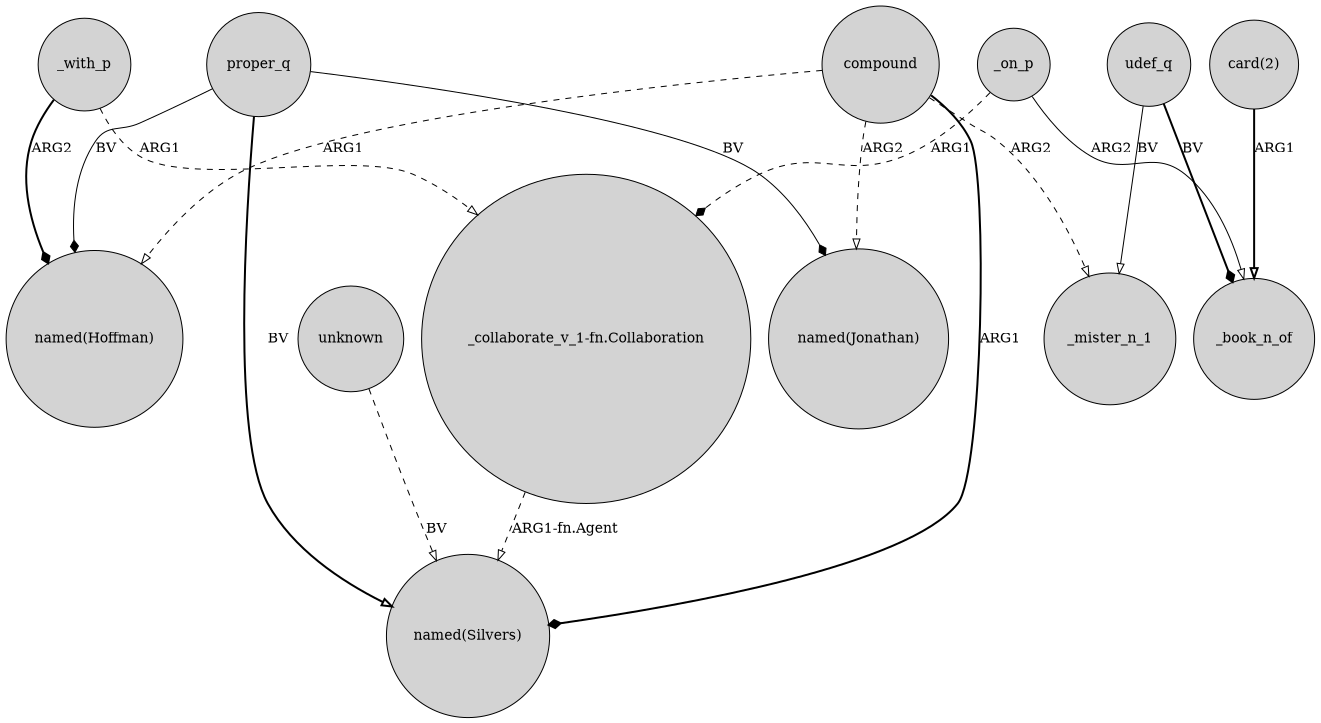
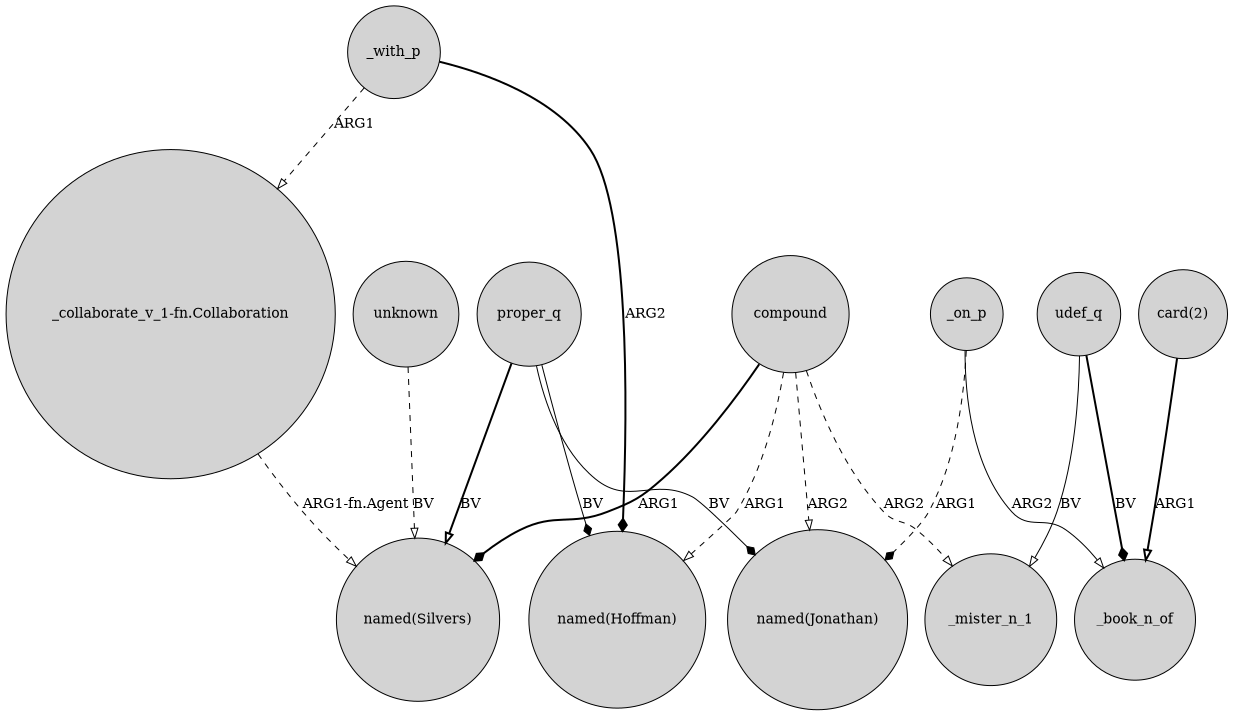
(854, 165) -> (950, 459)
